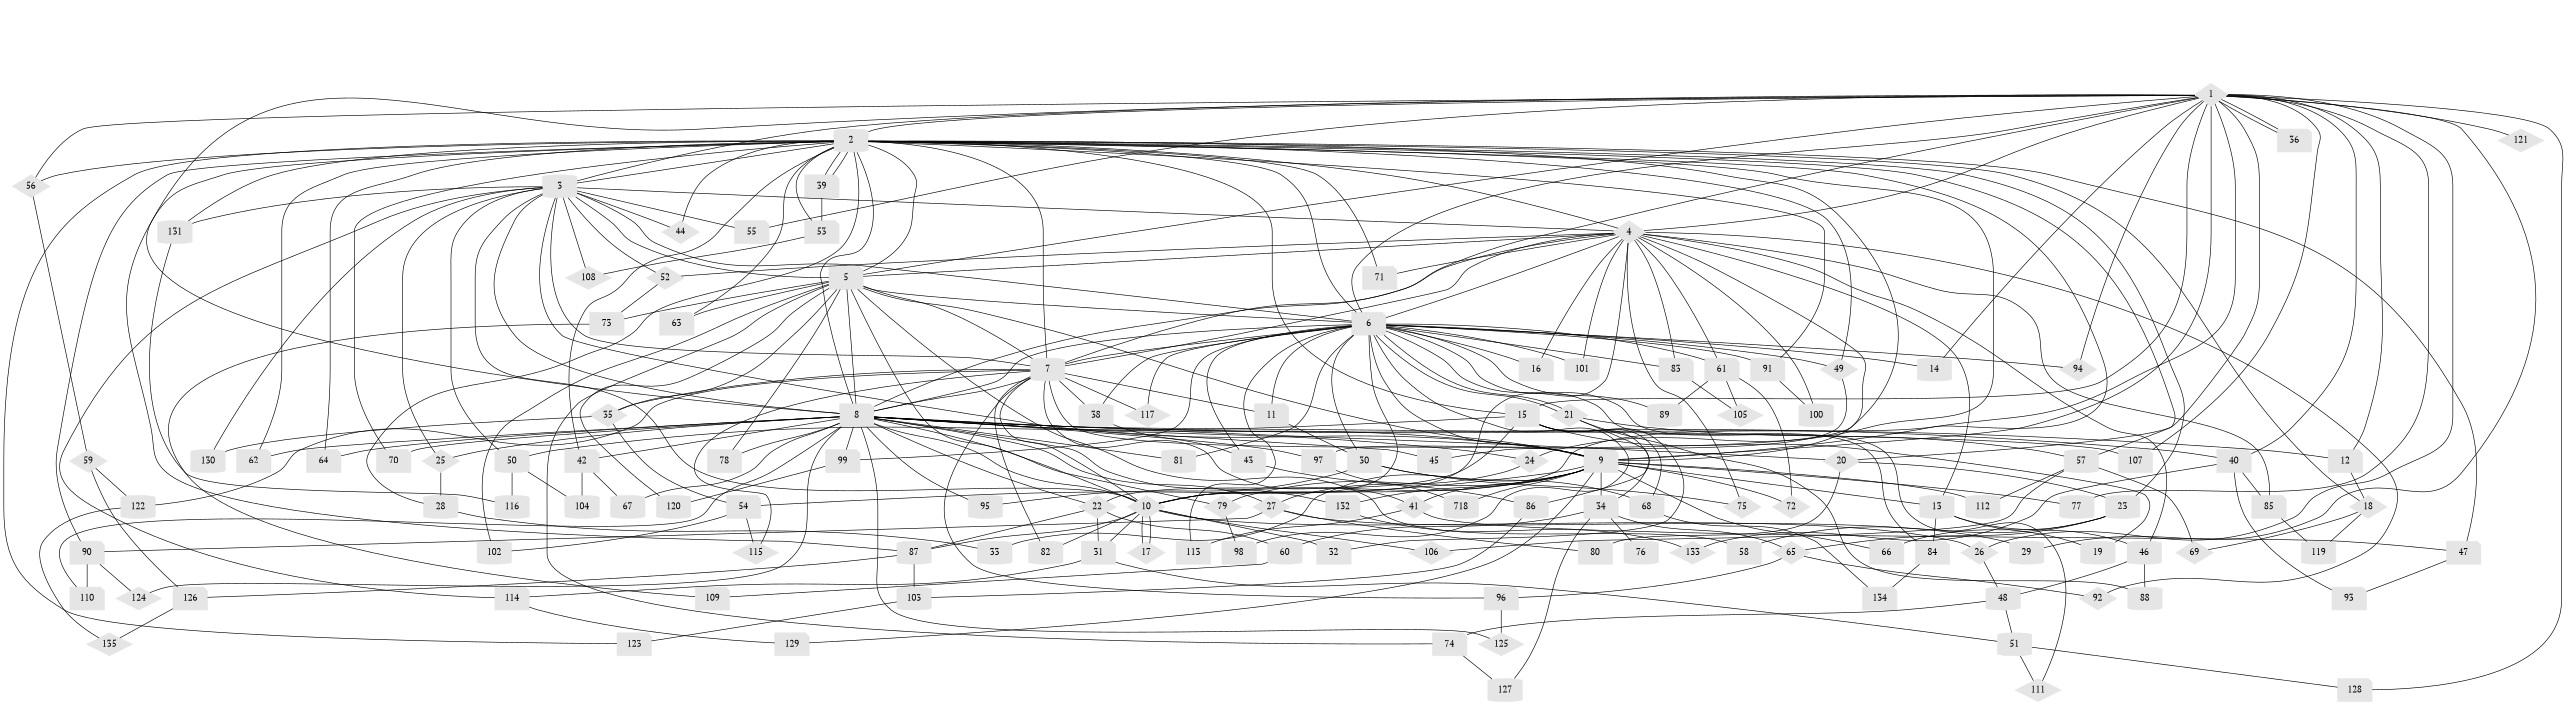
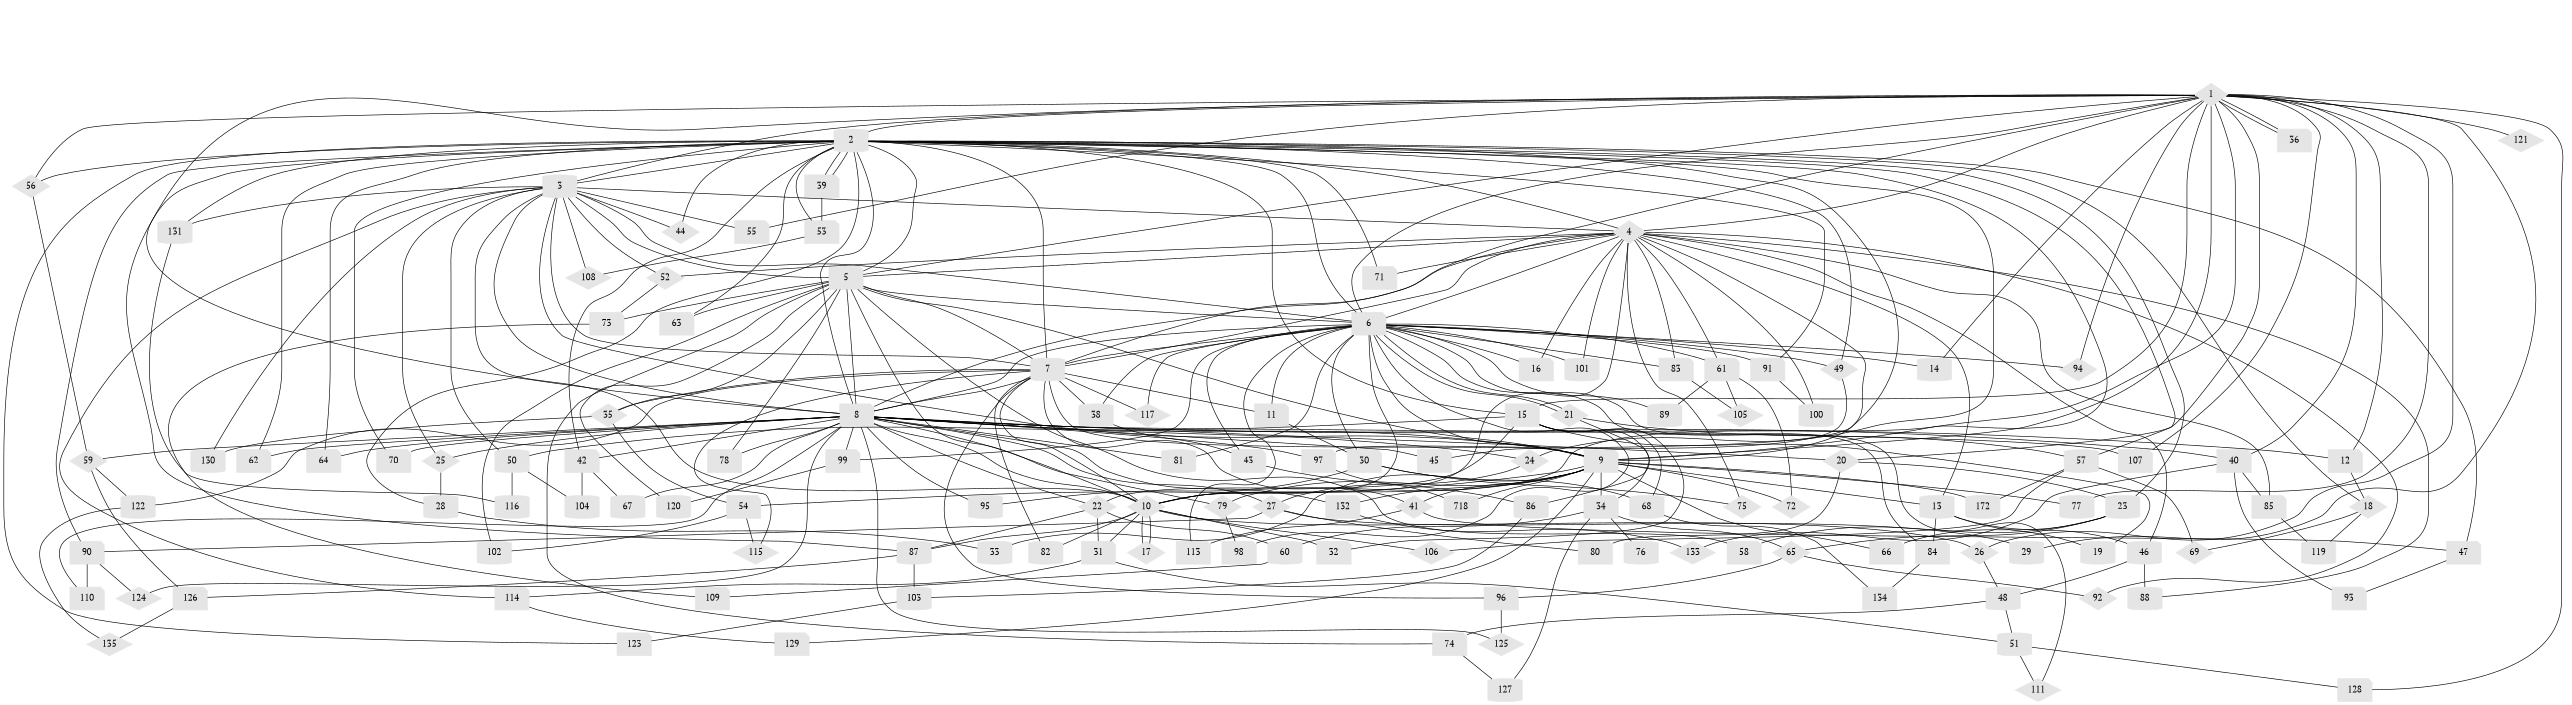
none -> (360, 440)
(1983, 507) -> (1983, 507)
(1849, 552) -> (2232, 324)
